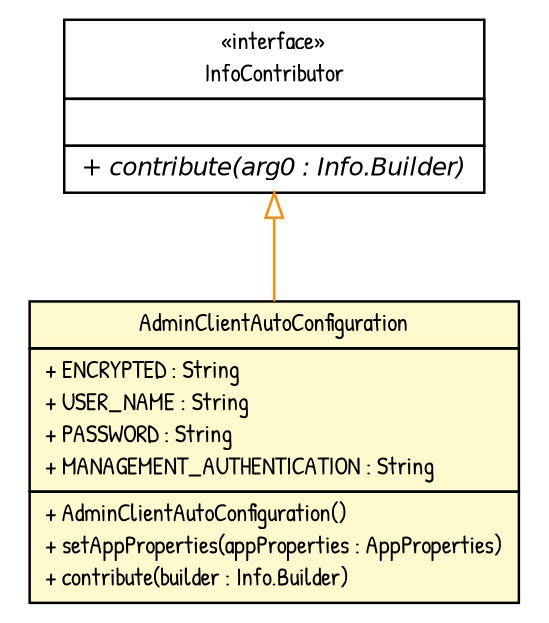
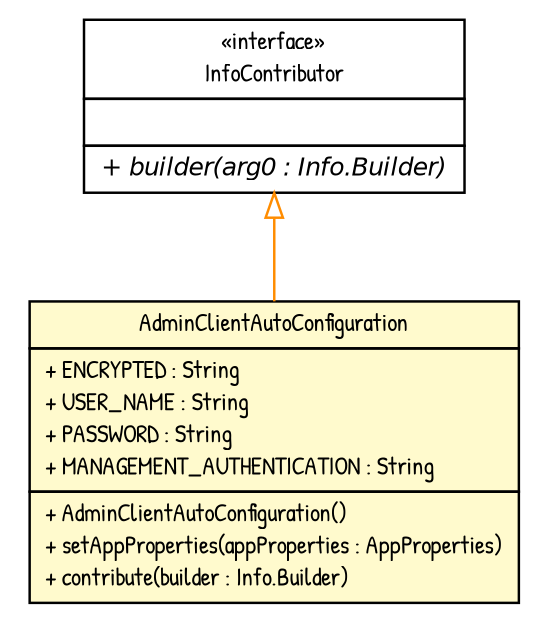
(274, 168) -> (274, 168)
